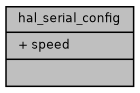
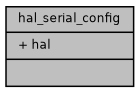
(44, 45) -> (35, 45)
